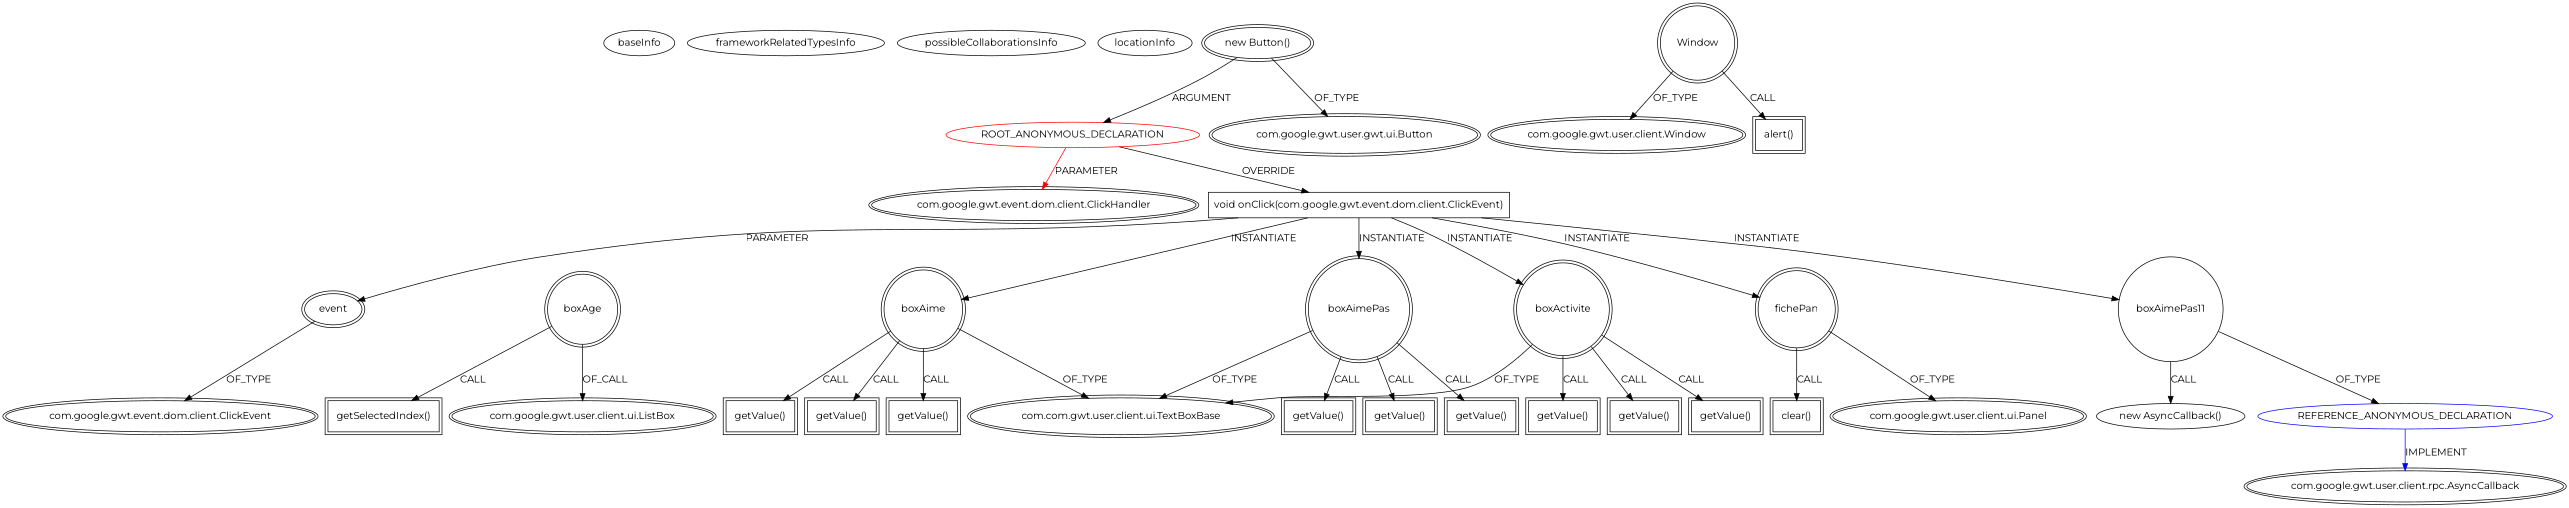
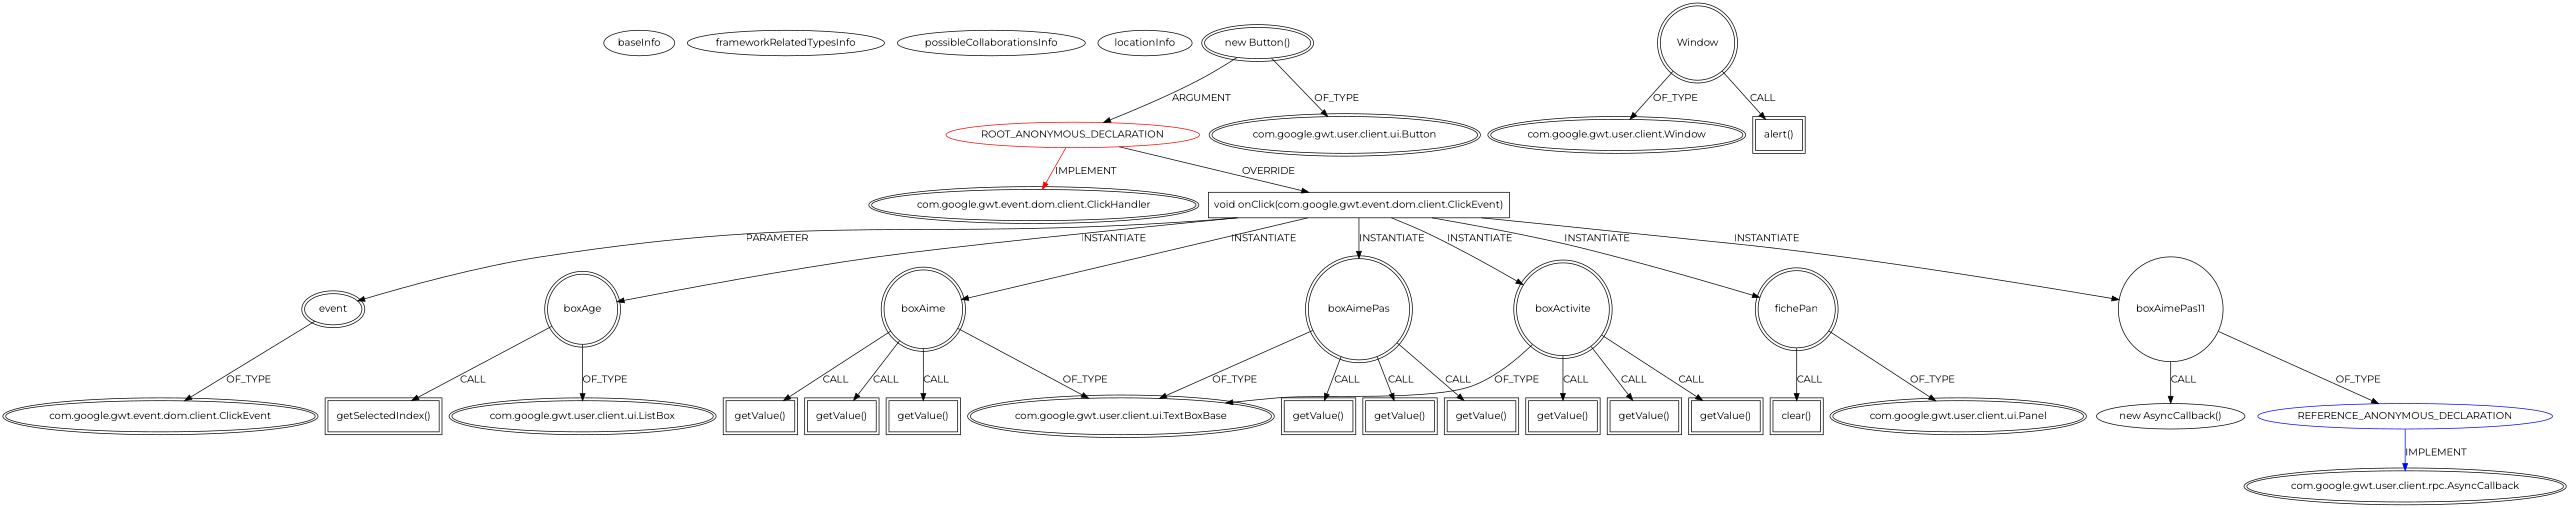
(1345, 135) -> (1345, 135)
(1086, 171) -> (1086, 171)
none -> (929, 250)
(605, 380) -> (605, 380)
(1121, 416) -> (1121, 416)
